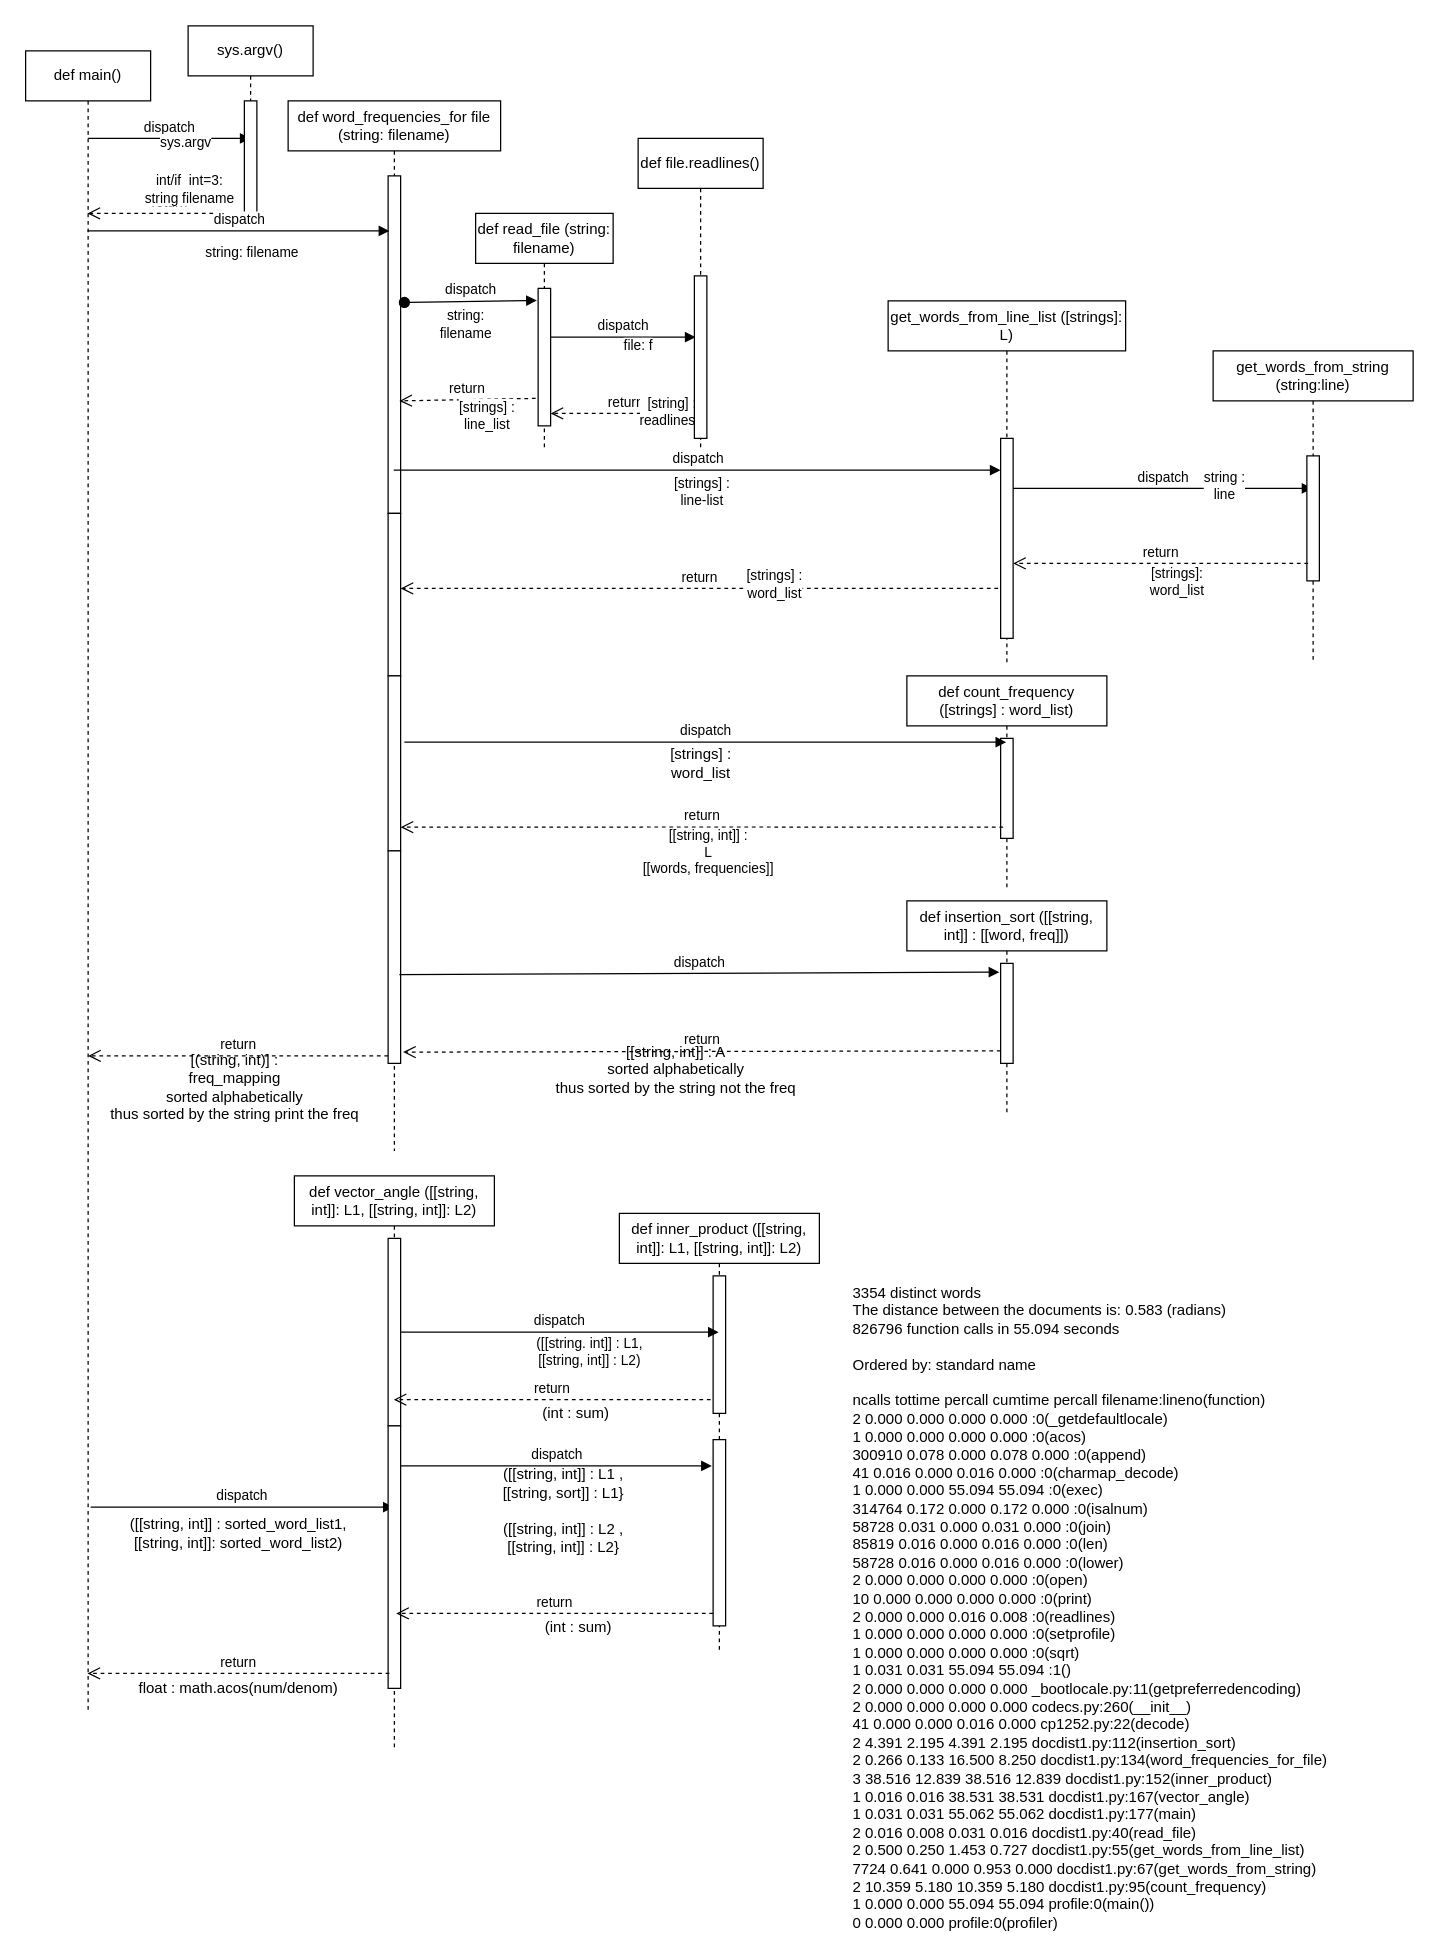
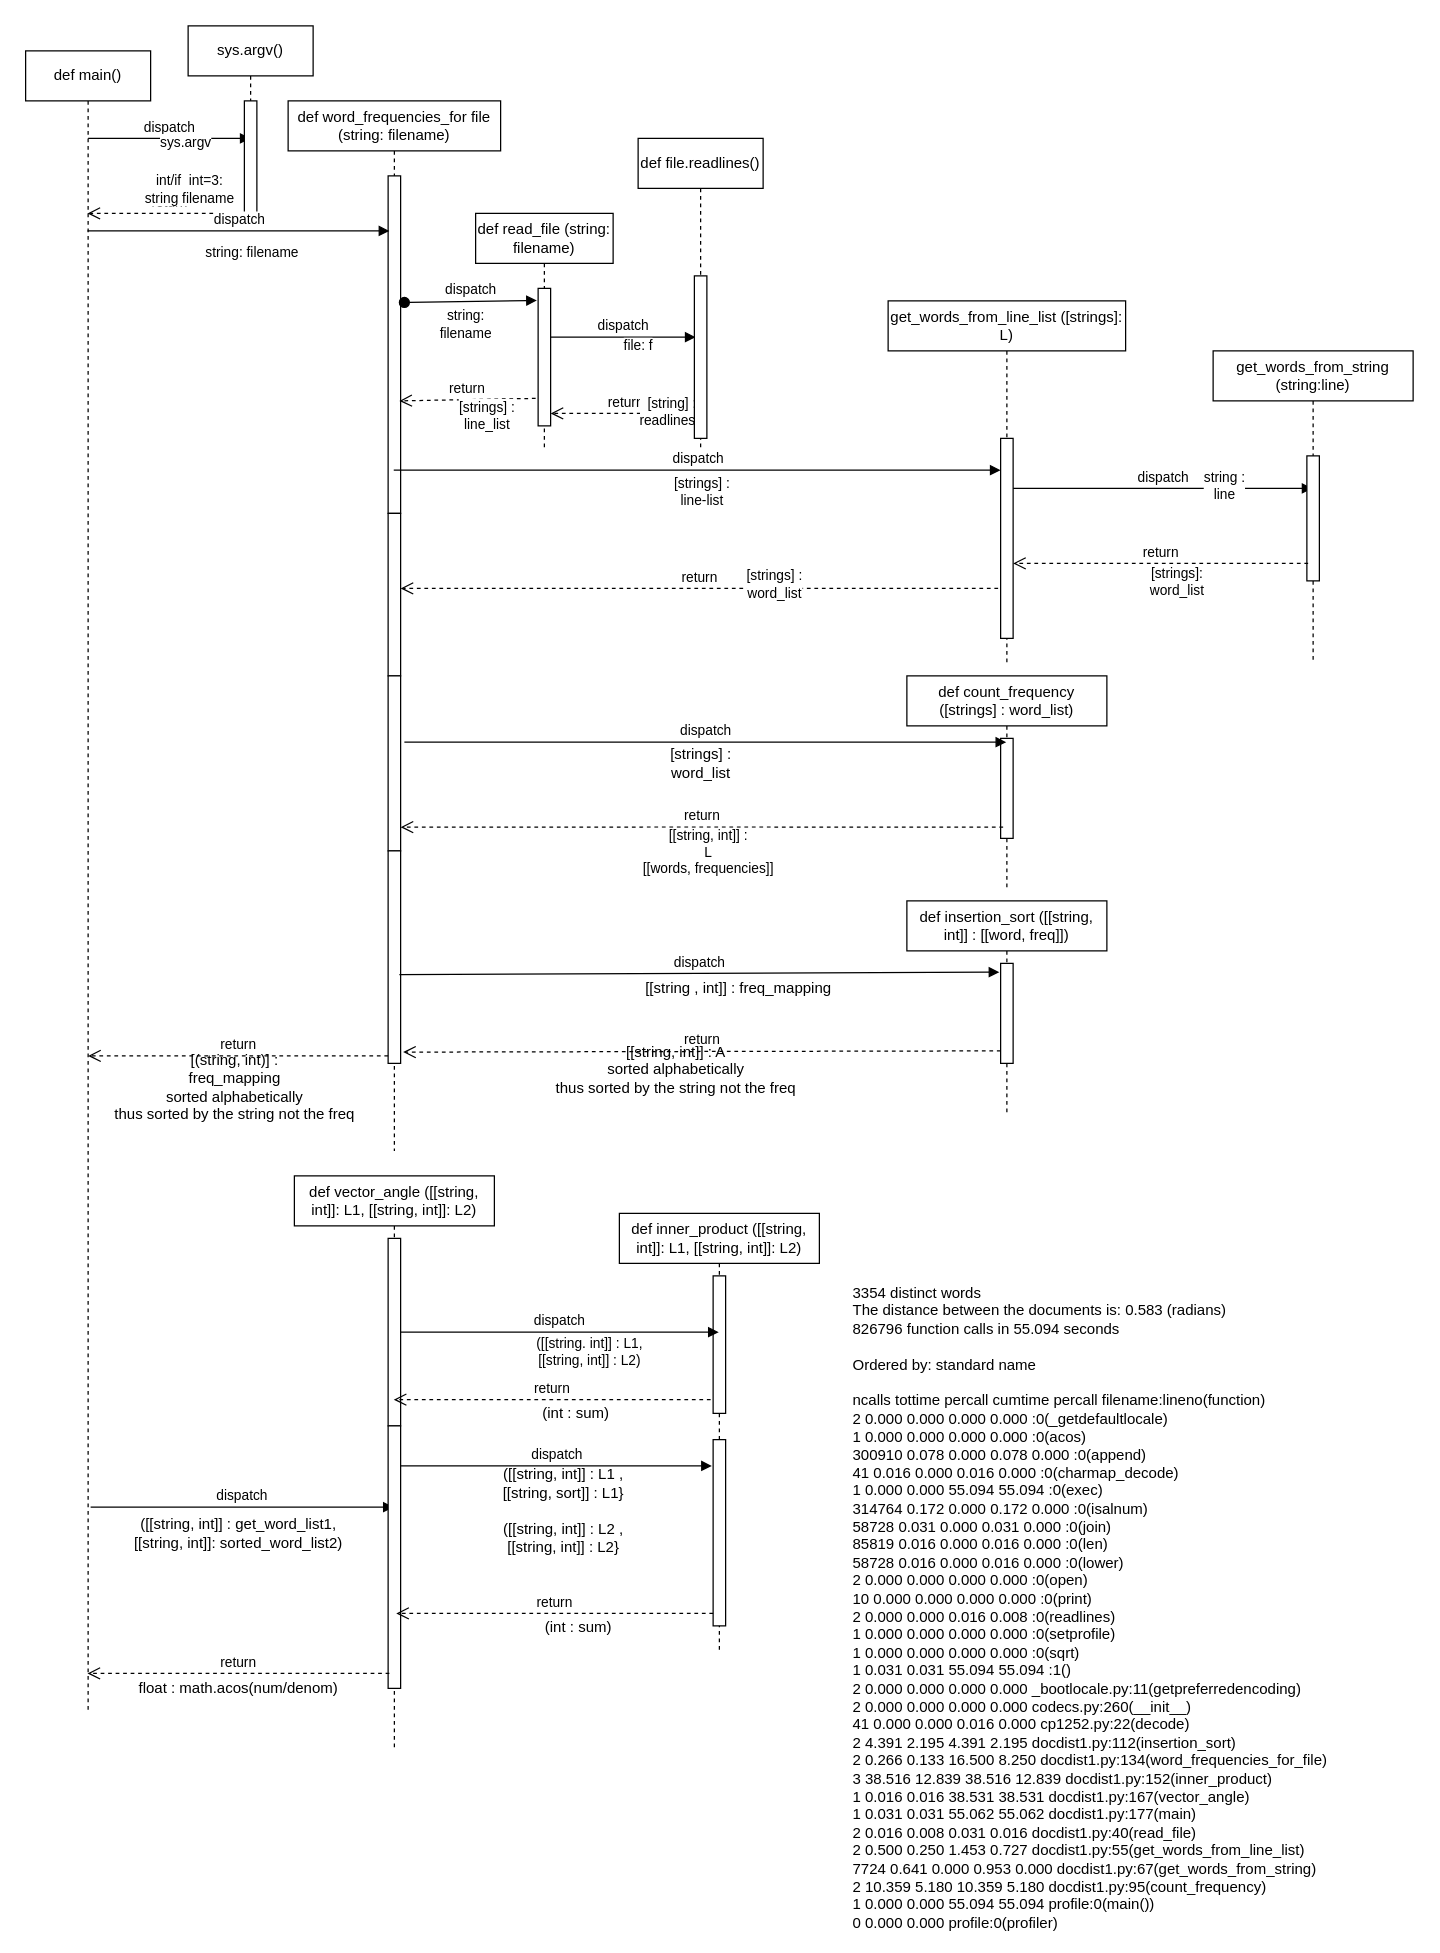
none -> (738, 988)
(235, 1087) -> (235, 1087)
(239, 1533) -> (239, 1533)
